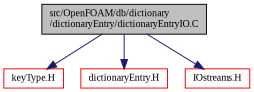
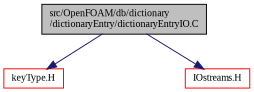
(124, 78) -> none
